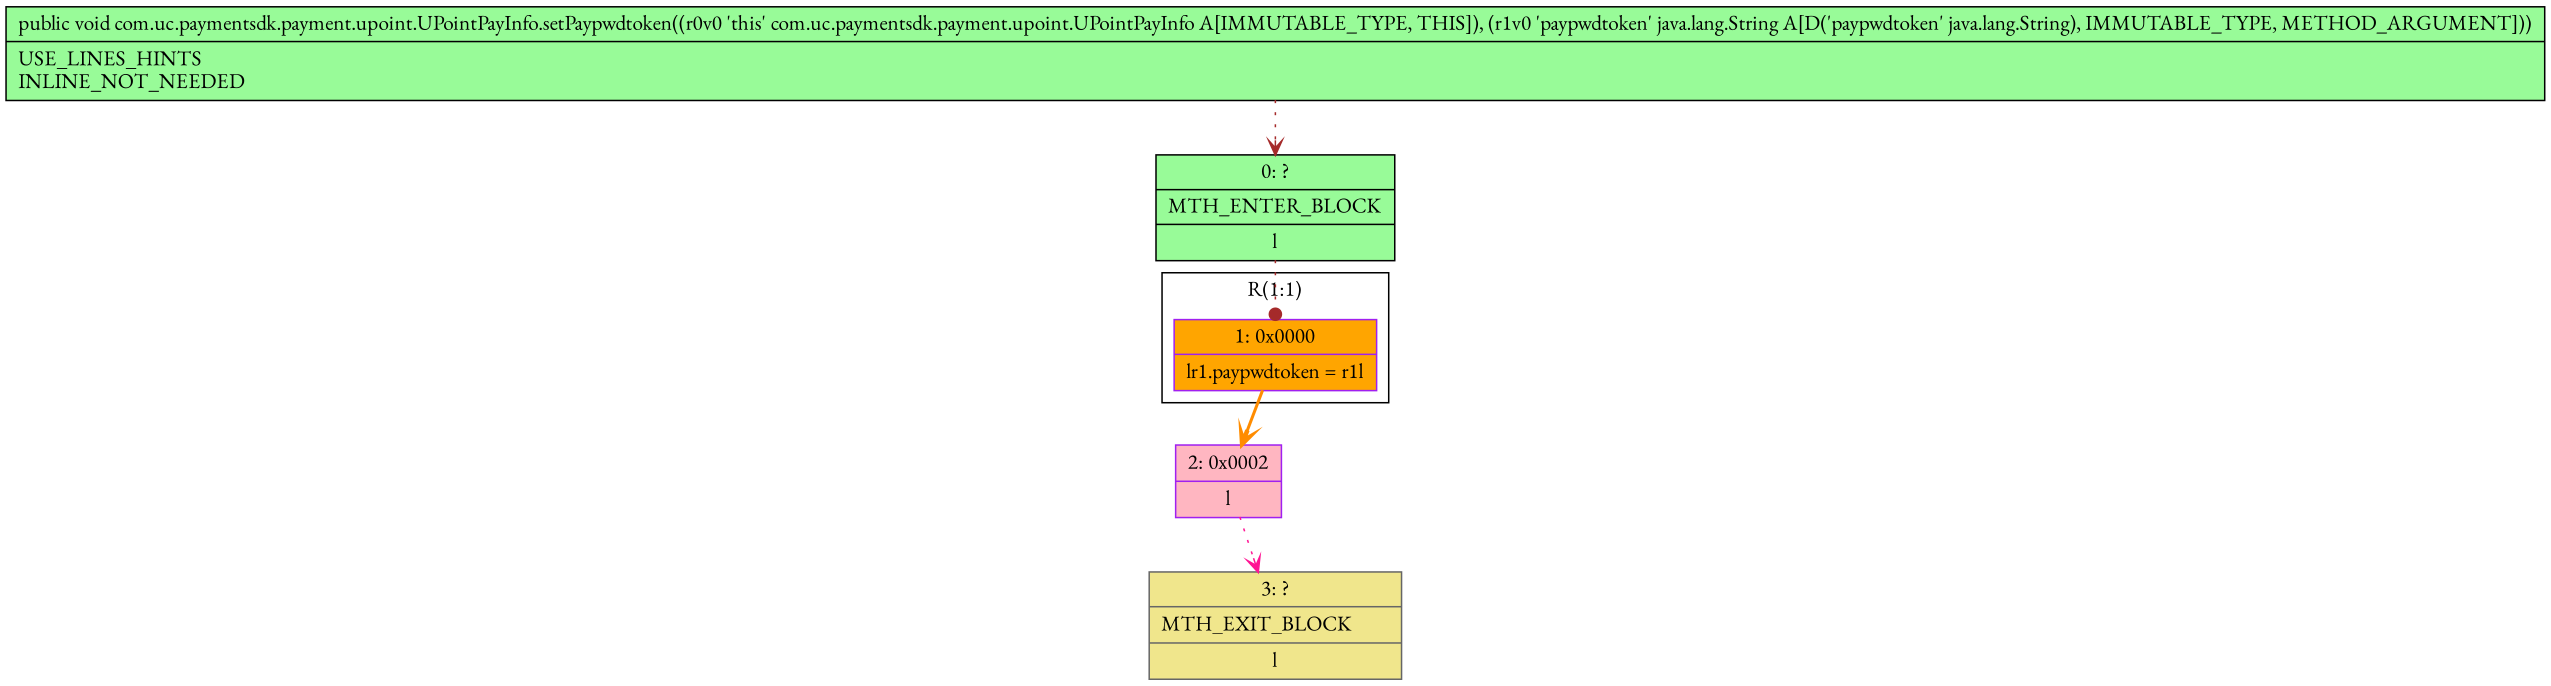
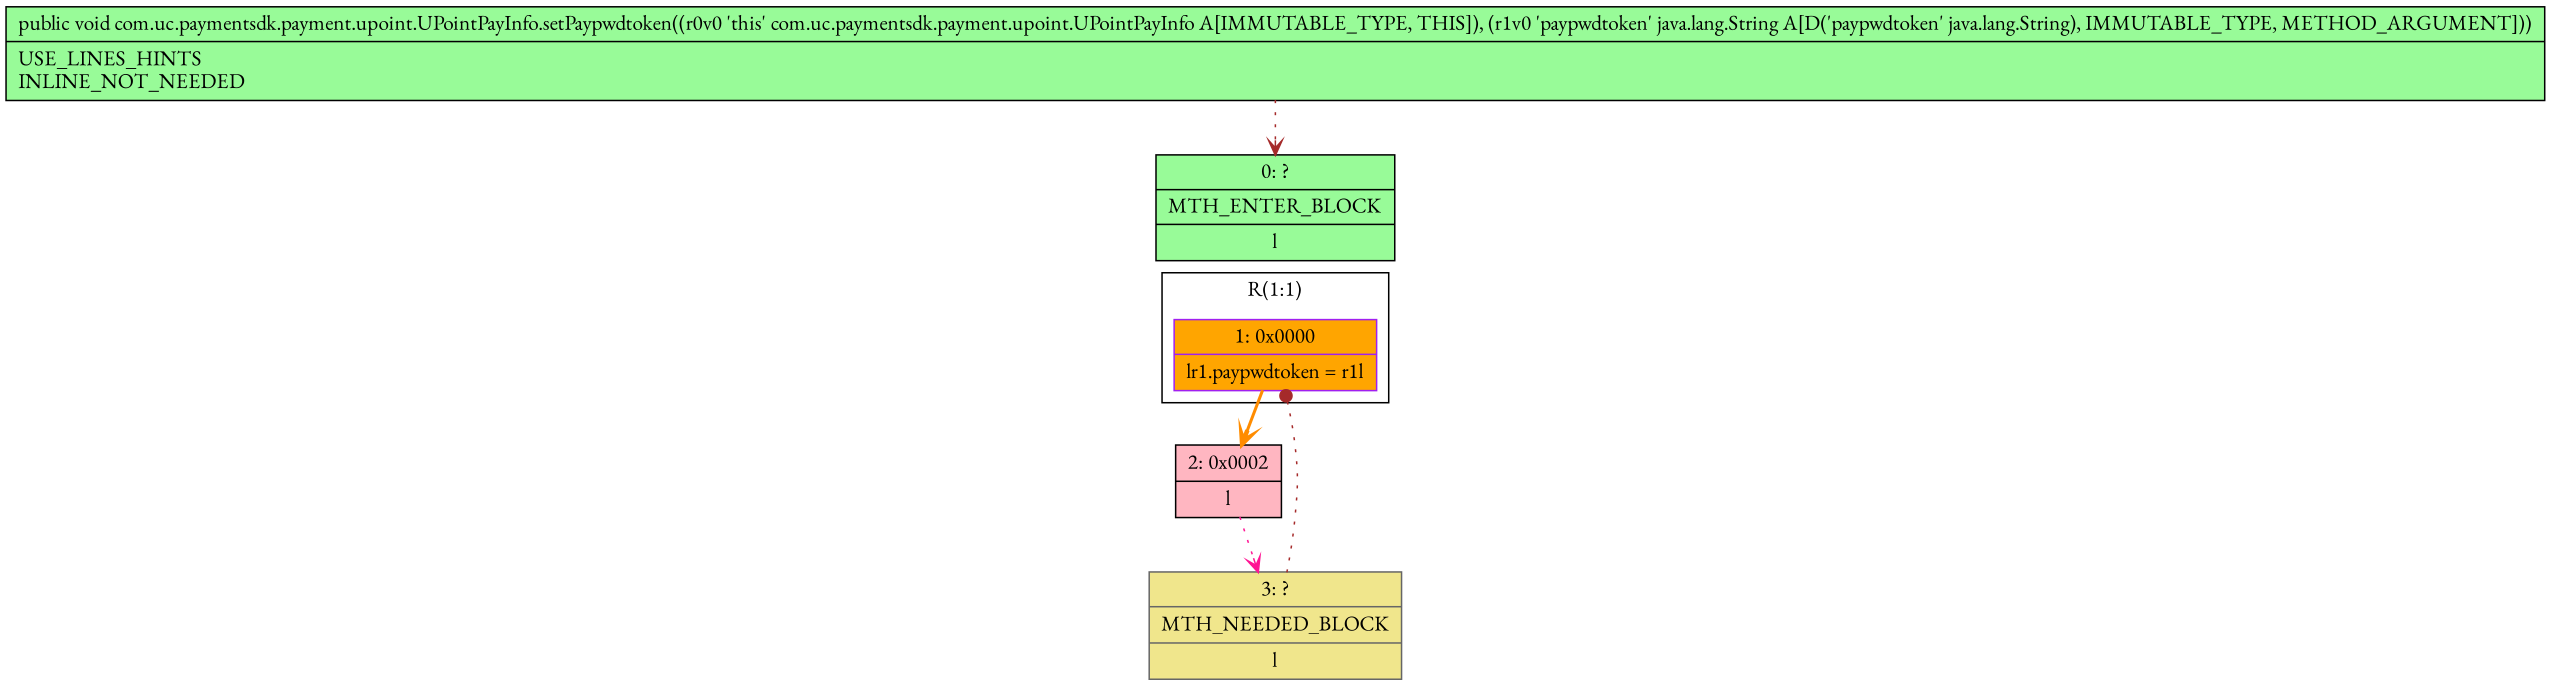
(1275, 284) -> (1297, 487)
(1229, 481) -> (1229, 481)
(1257, 624) -> (1275, 624)
